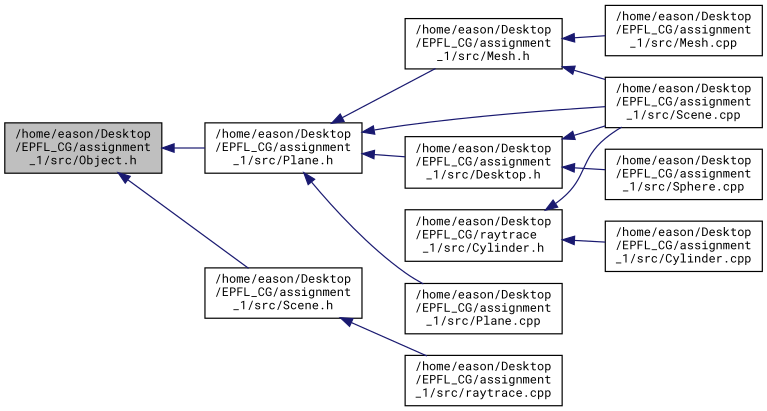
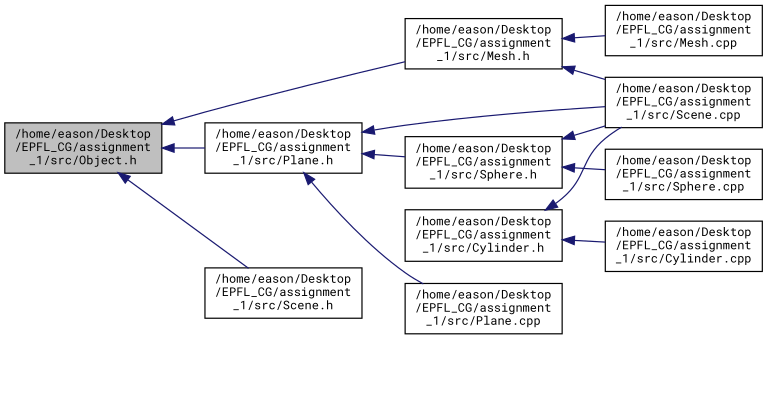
(389, 93) -> (289, 90)
(484, 162) -> (484, 162)
(484, 236) -> (484, 236)
(484, 381) -> none
